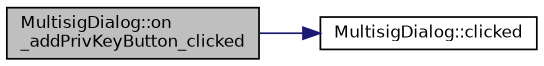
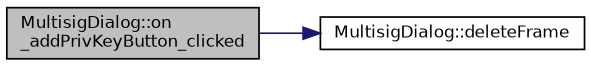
(429, 33) -> (452, 33)
